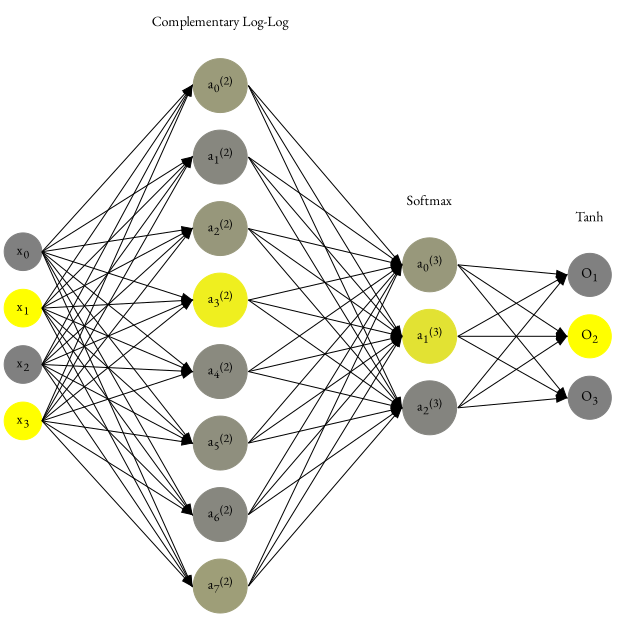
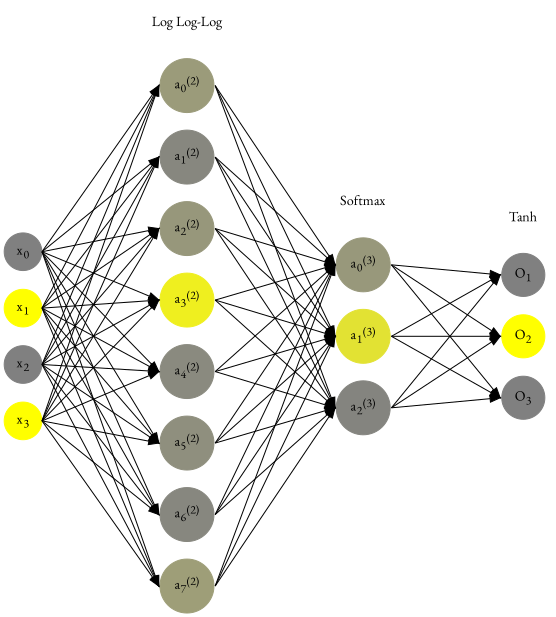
(220, 22) -> (187, 22)
